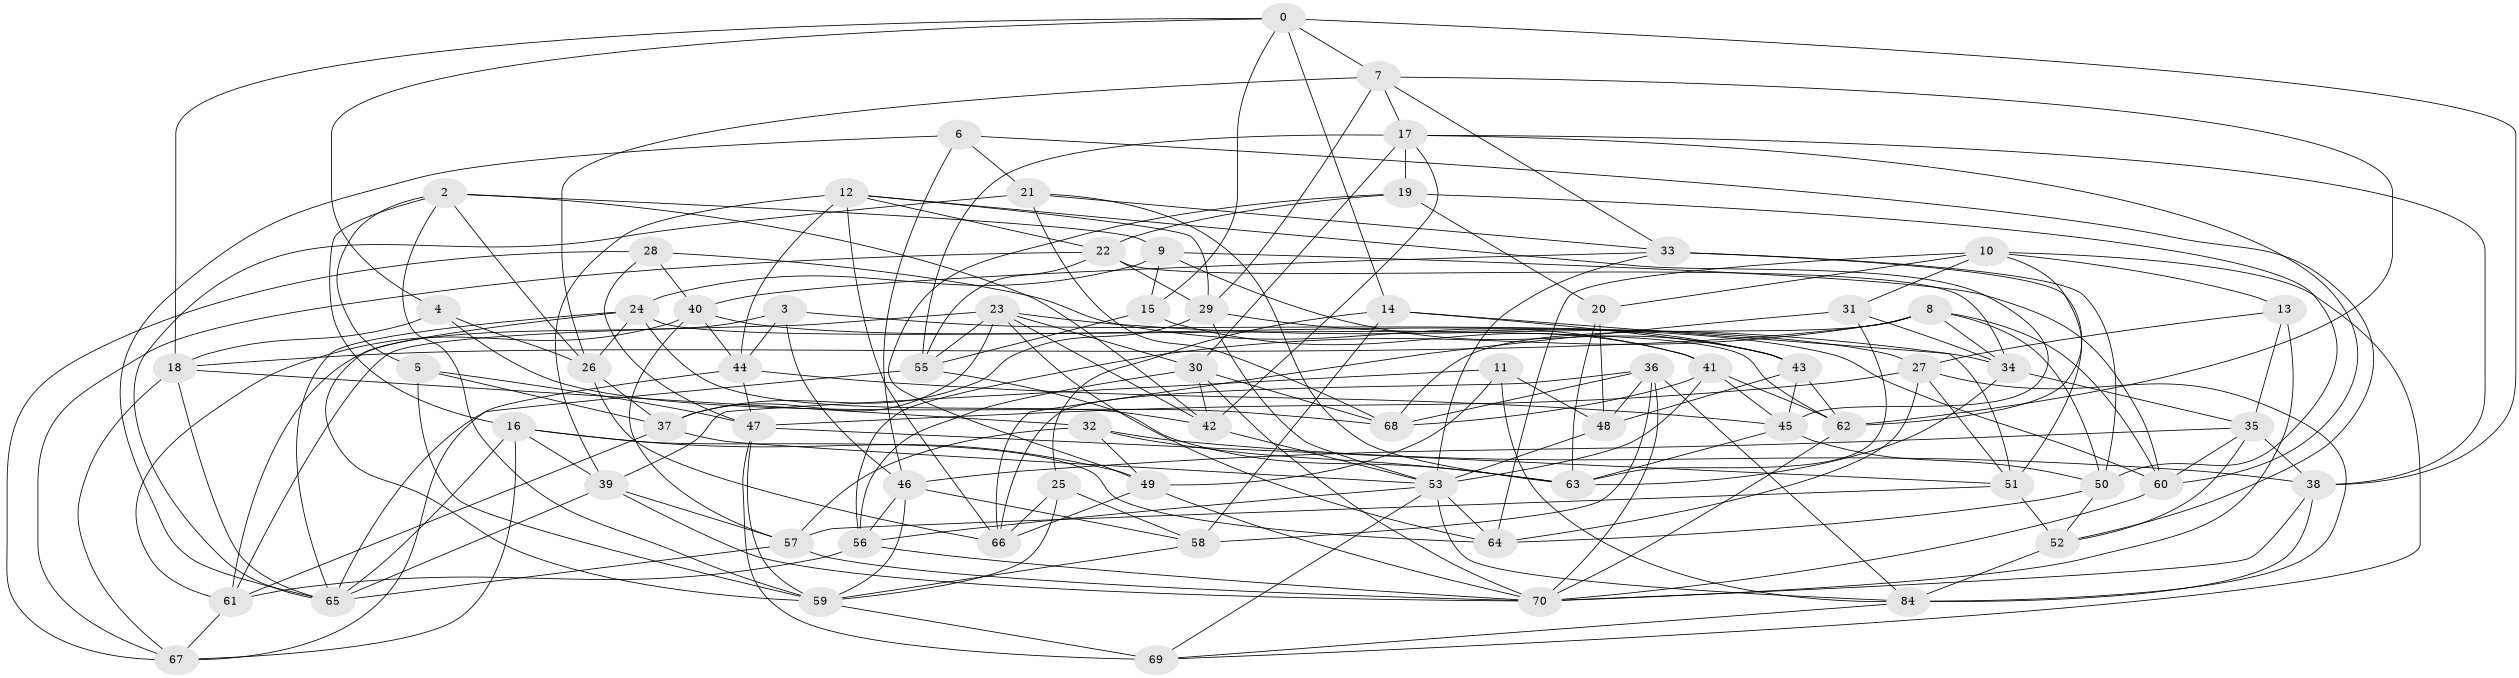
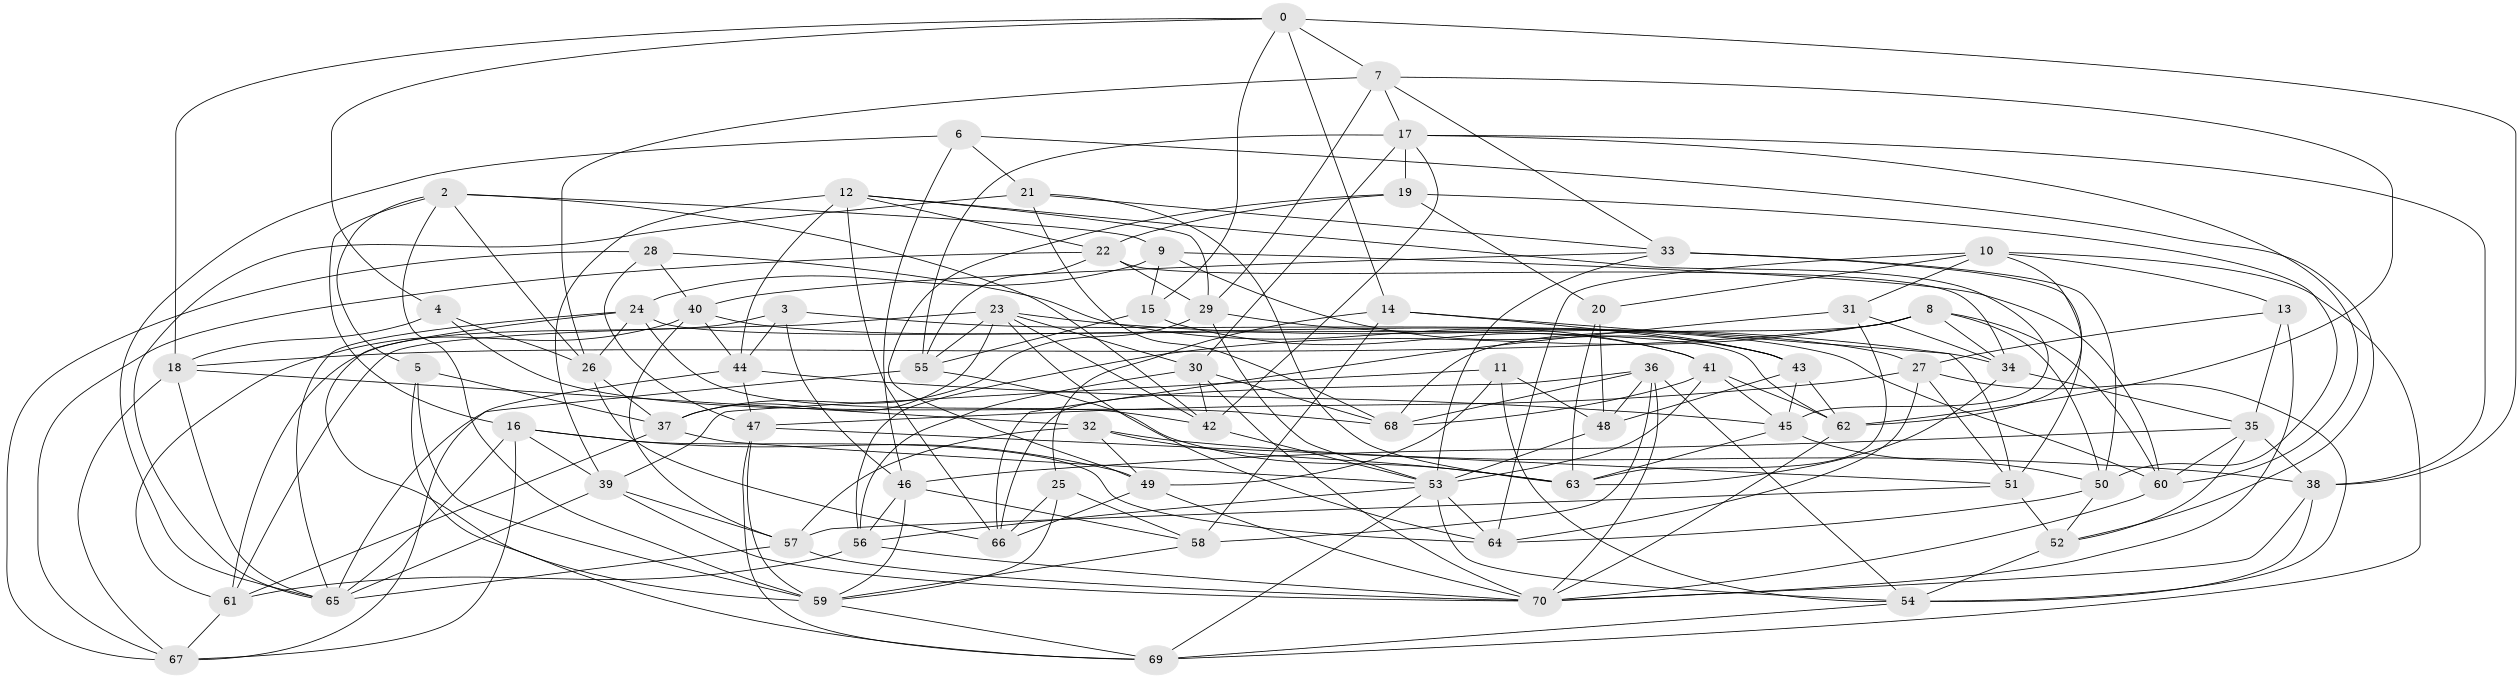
(551, 388) -> (712, 611)
(1908, 602) -> (1908, 602)
